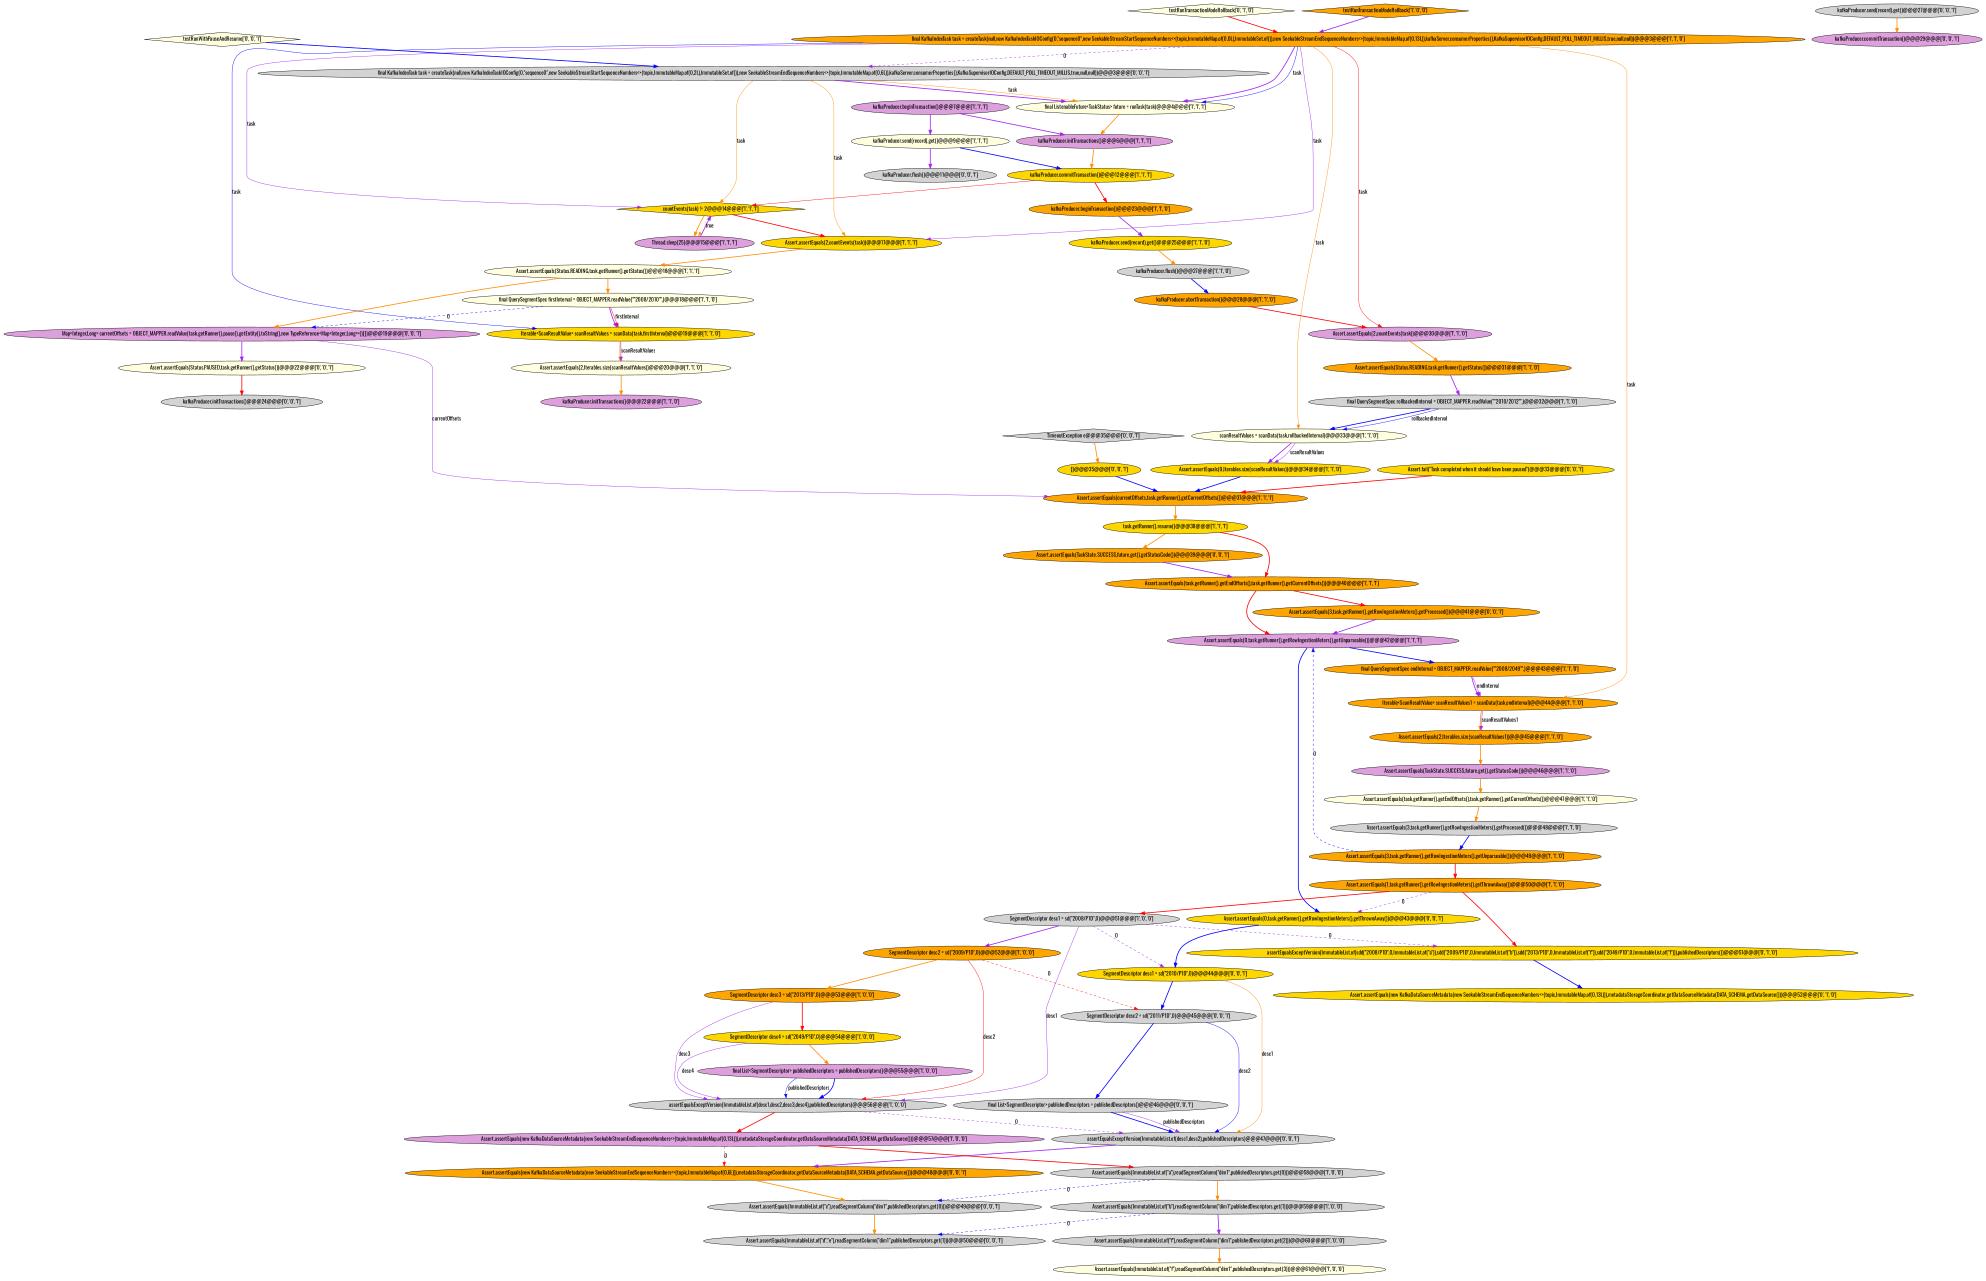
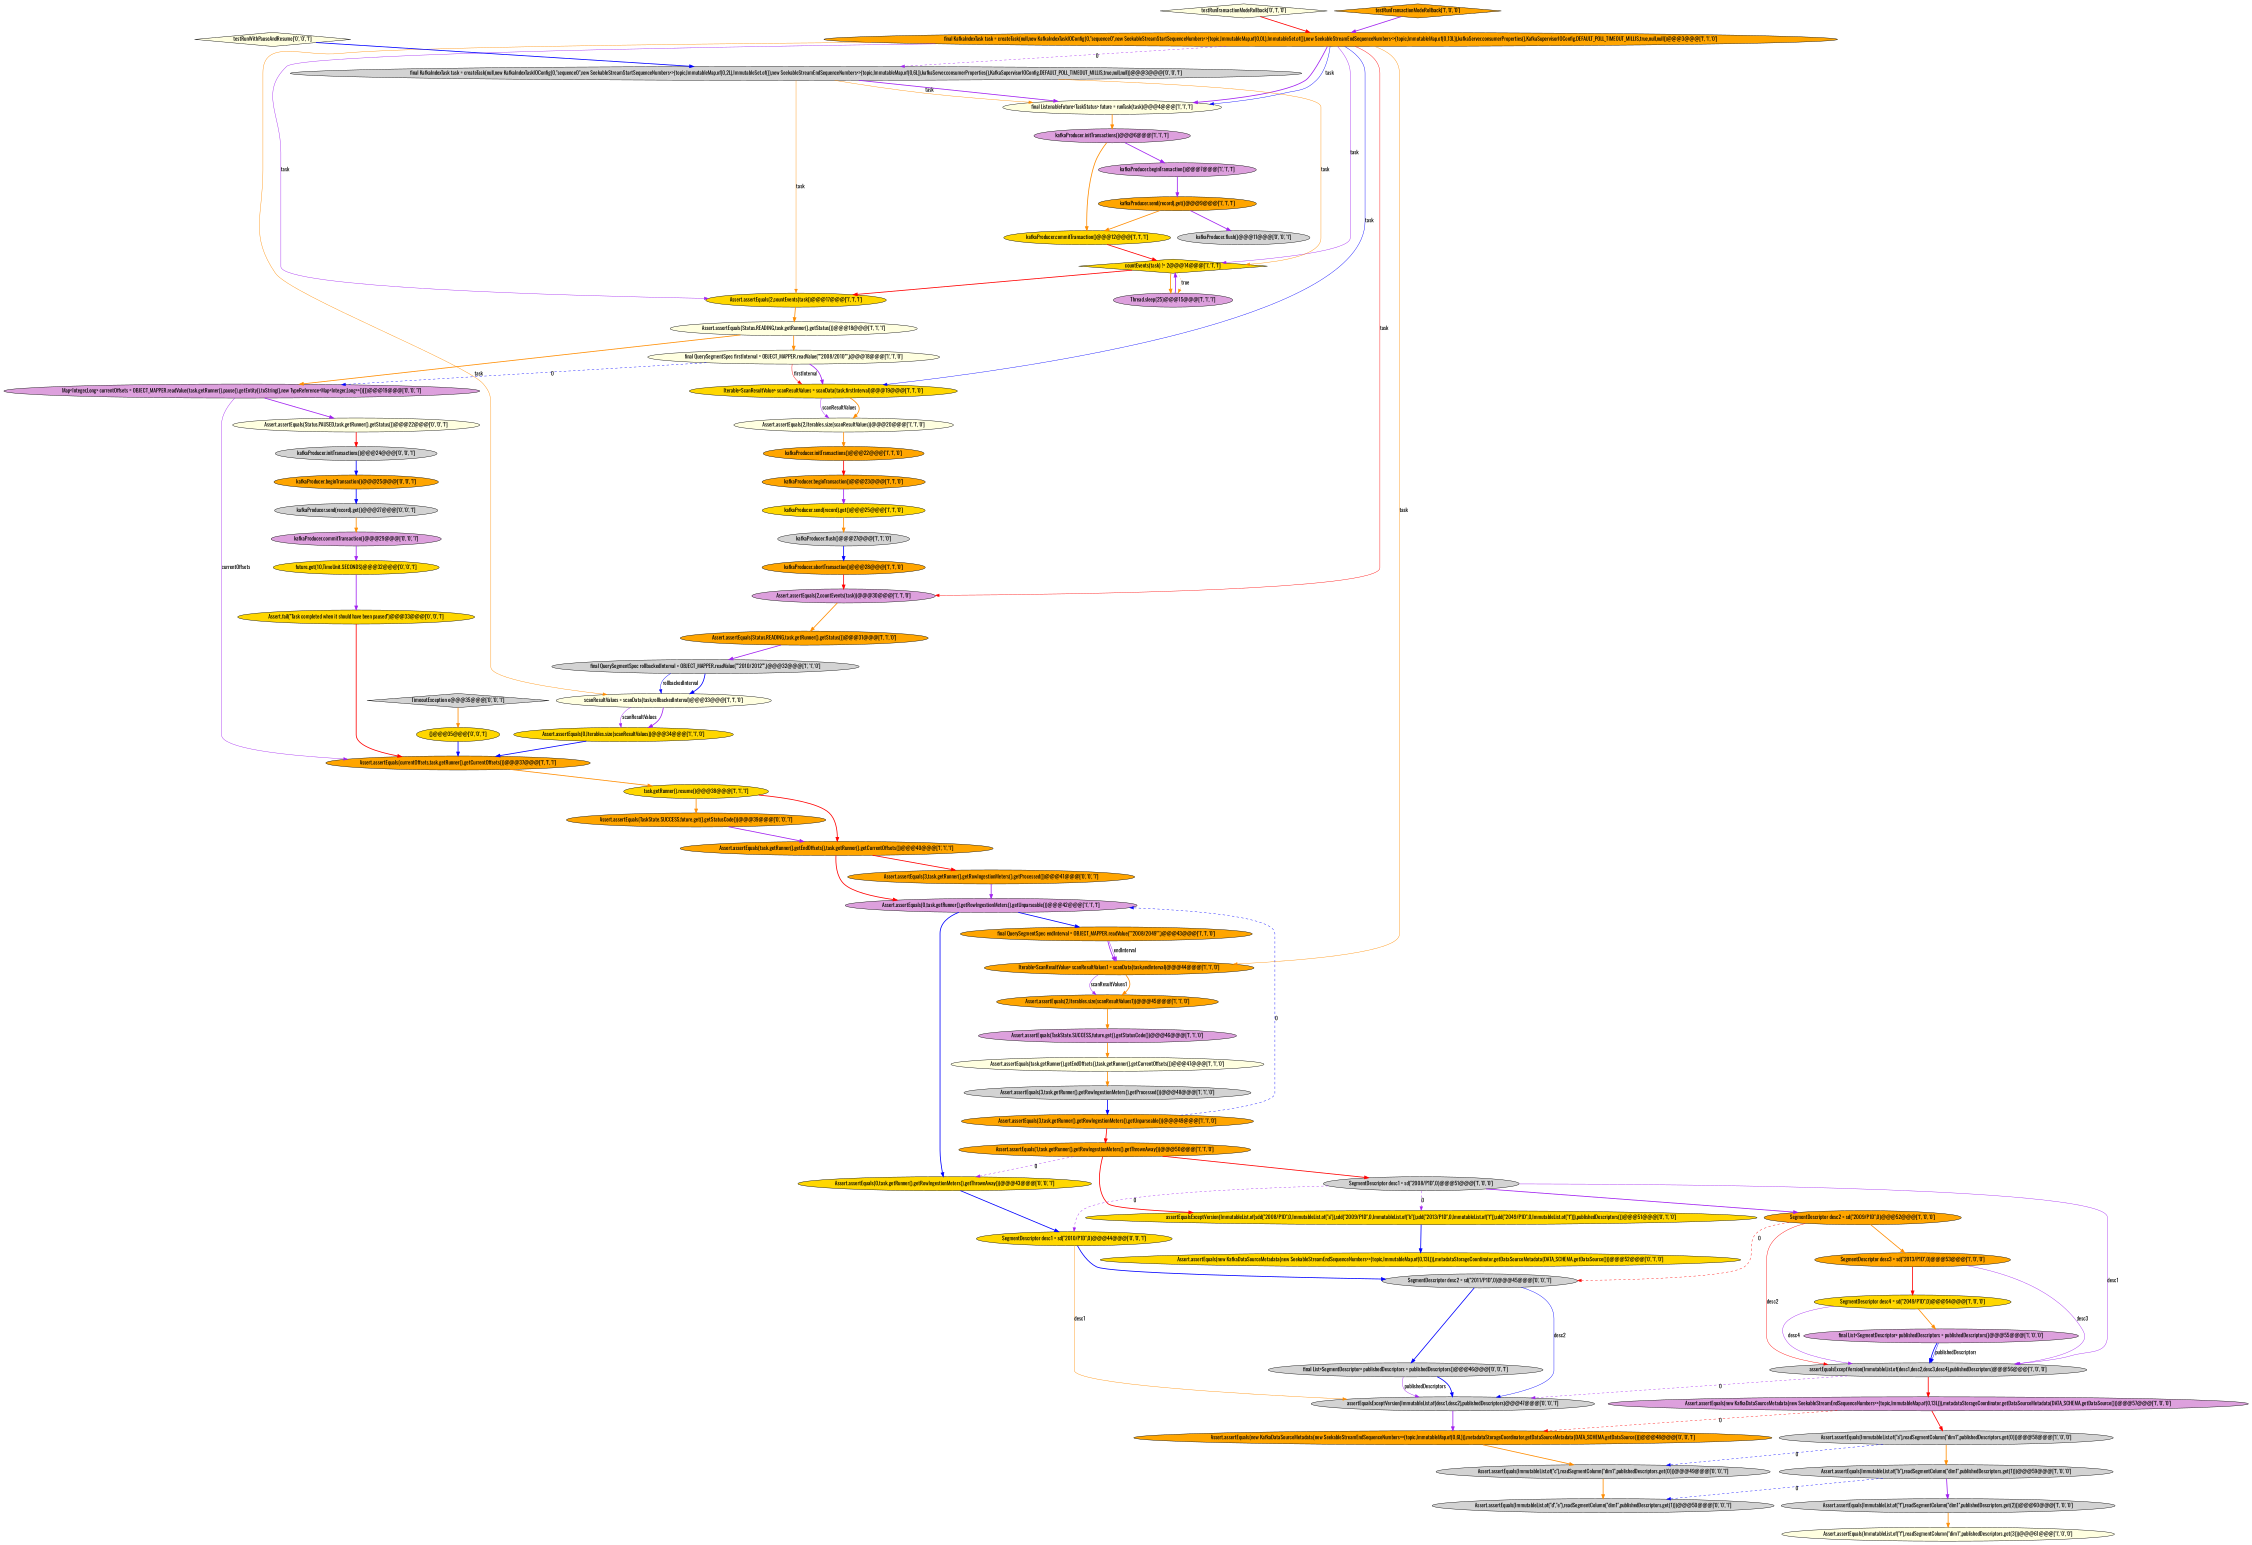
(1011, 124) -> (1143, 152)
(930, 141) -> (1177, 204)
(1008, 158) -> (1134, 220)
(1100, 190) -> (844, 466)
(896, 193) -> (1130, 252)
(621, 402) -> (844, 454)
none -> (356, 482)
none -> (356, 567)
